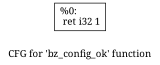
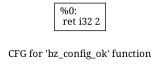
(80, 22) -> (80, 22)
